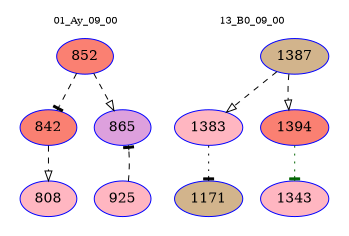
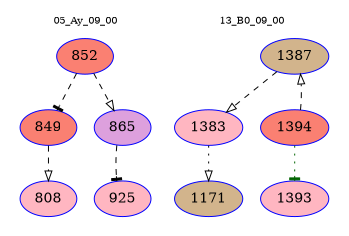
(86, 21) -> (86, 21)
(288, 87) -> (301, 97)
(48, 128) -> (48, 128)
(209, 158) -> (209, 158)
(129, 166) -> (116, 161)
(295, 199) -> (295, 199)
